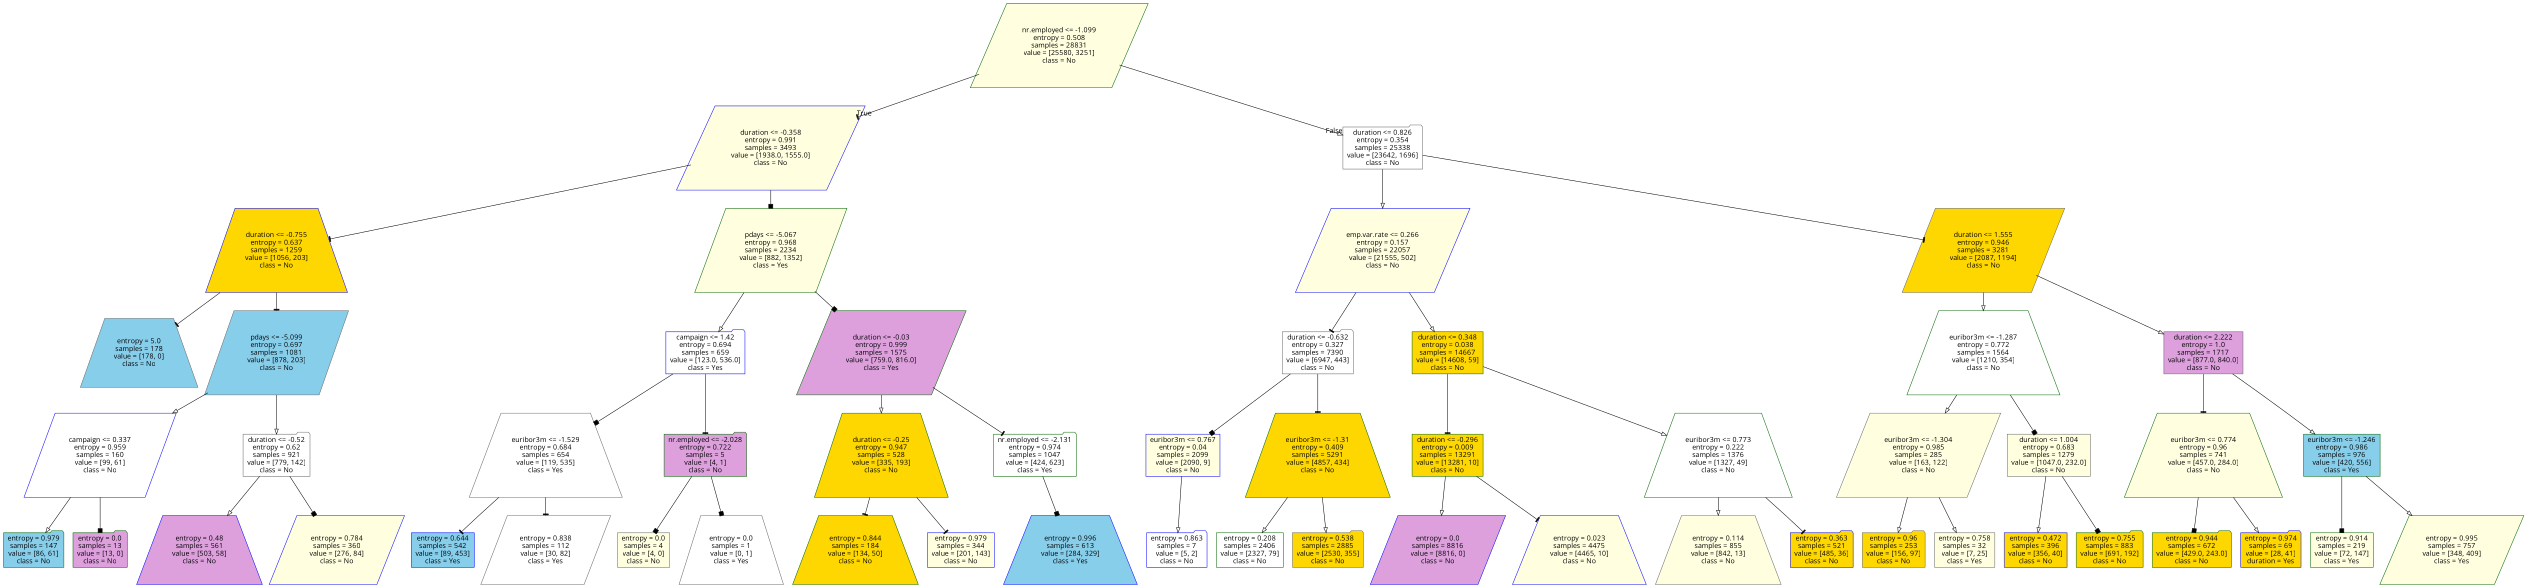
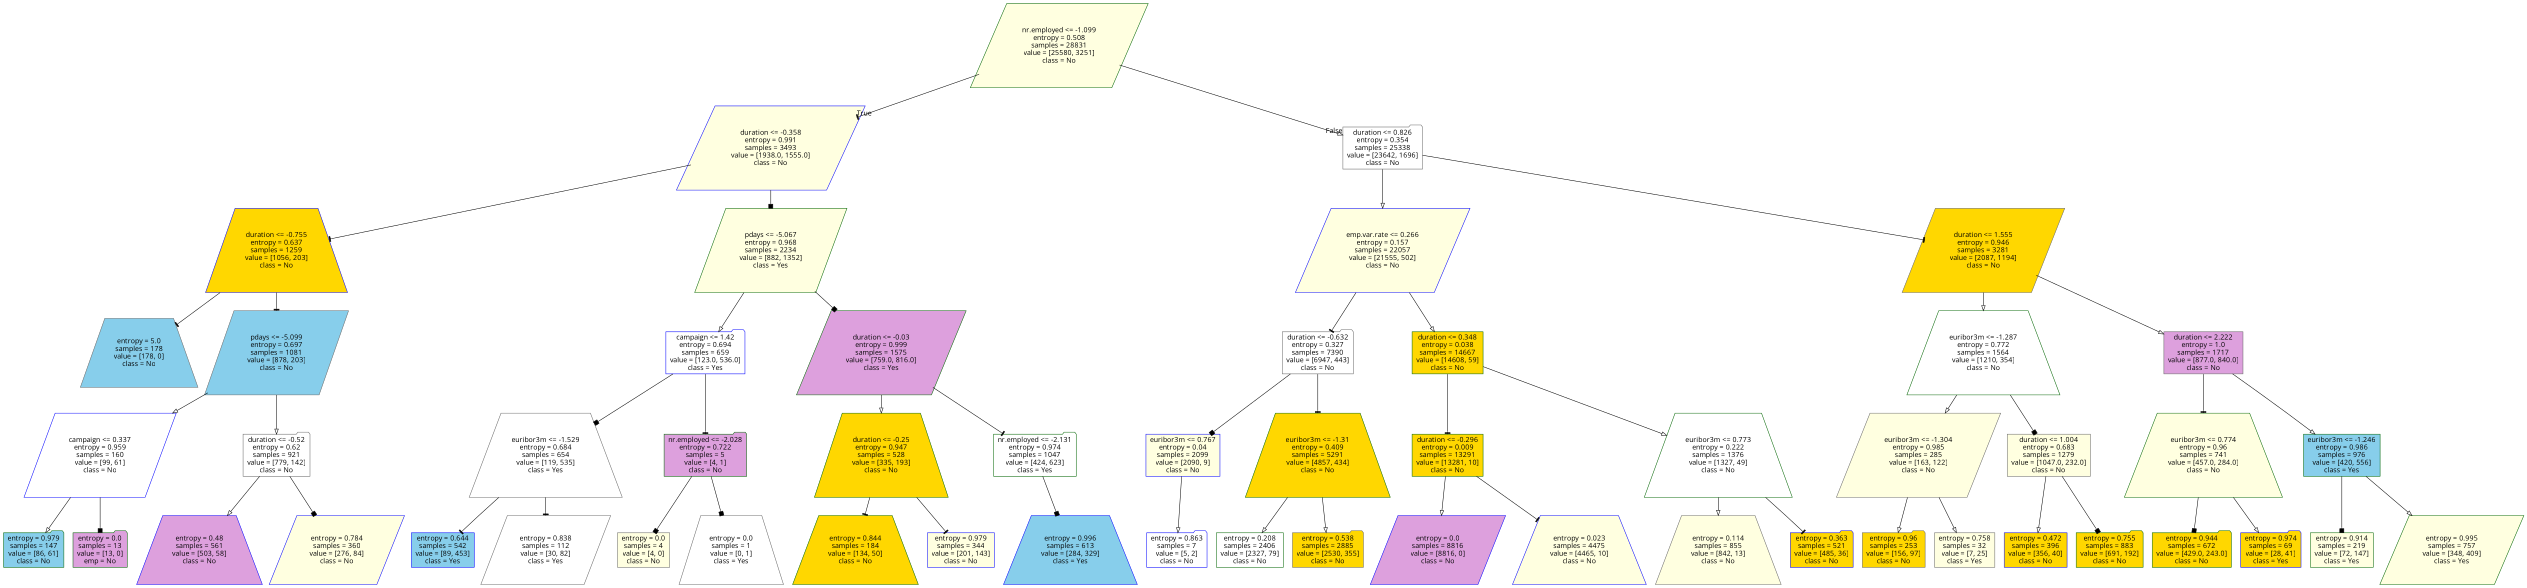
(100, 550) -> (100, 550)
(2271, 550) -> (2271, 550)
